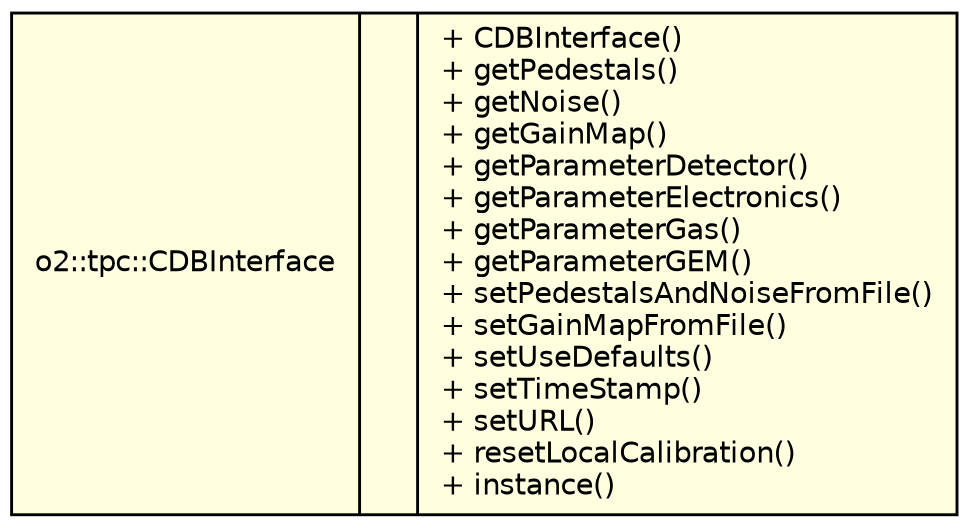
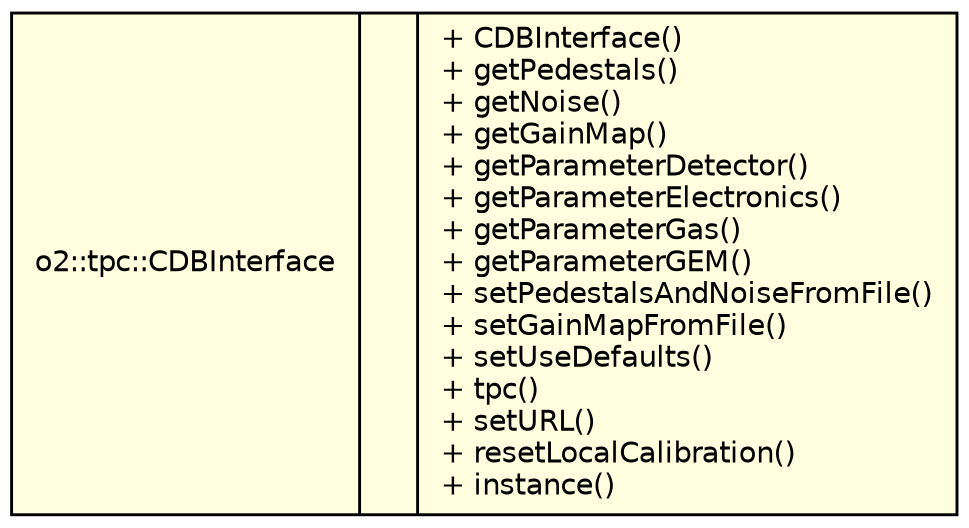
(573, 390) -> (490, 390)
